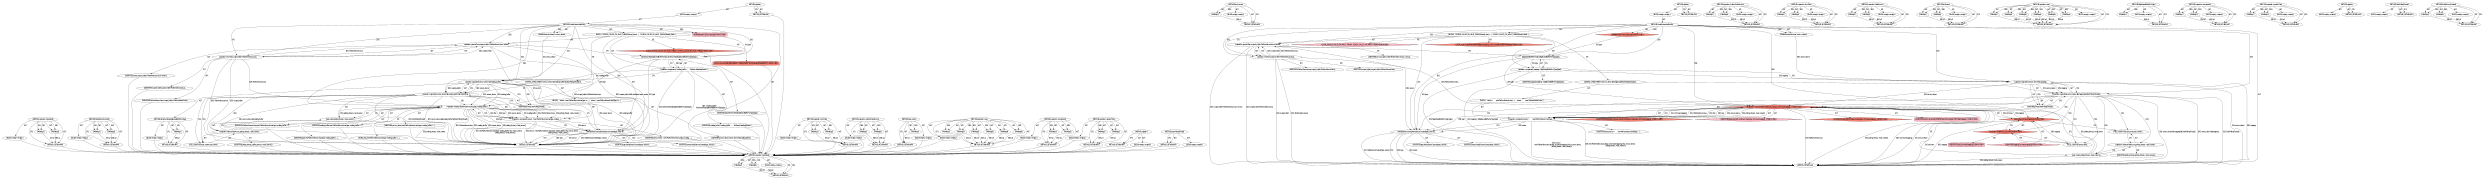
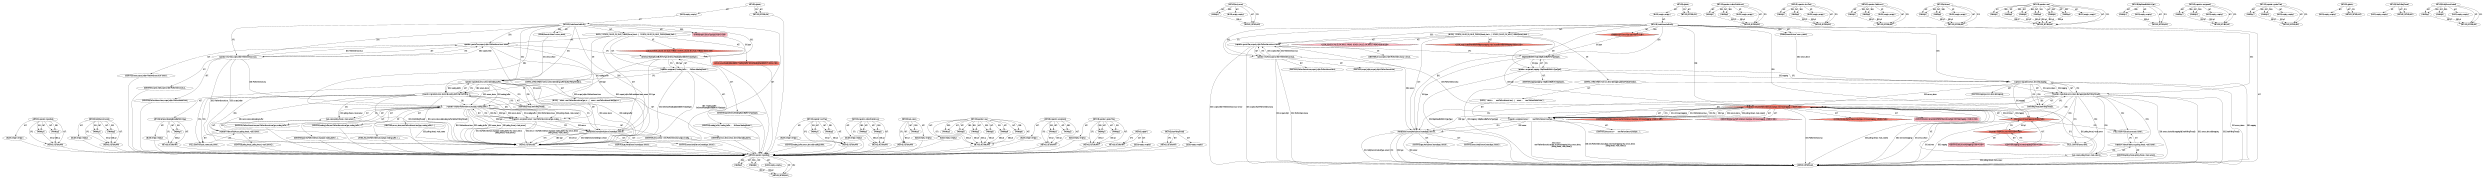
none -> (1988, 95)
(2023, 126) -> (2023, 126)
(2051, 134) -> (2015, 102)
(2039, 139) -> (2011, 139)
none -> (805, 145)
